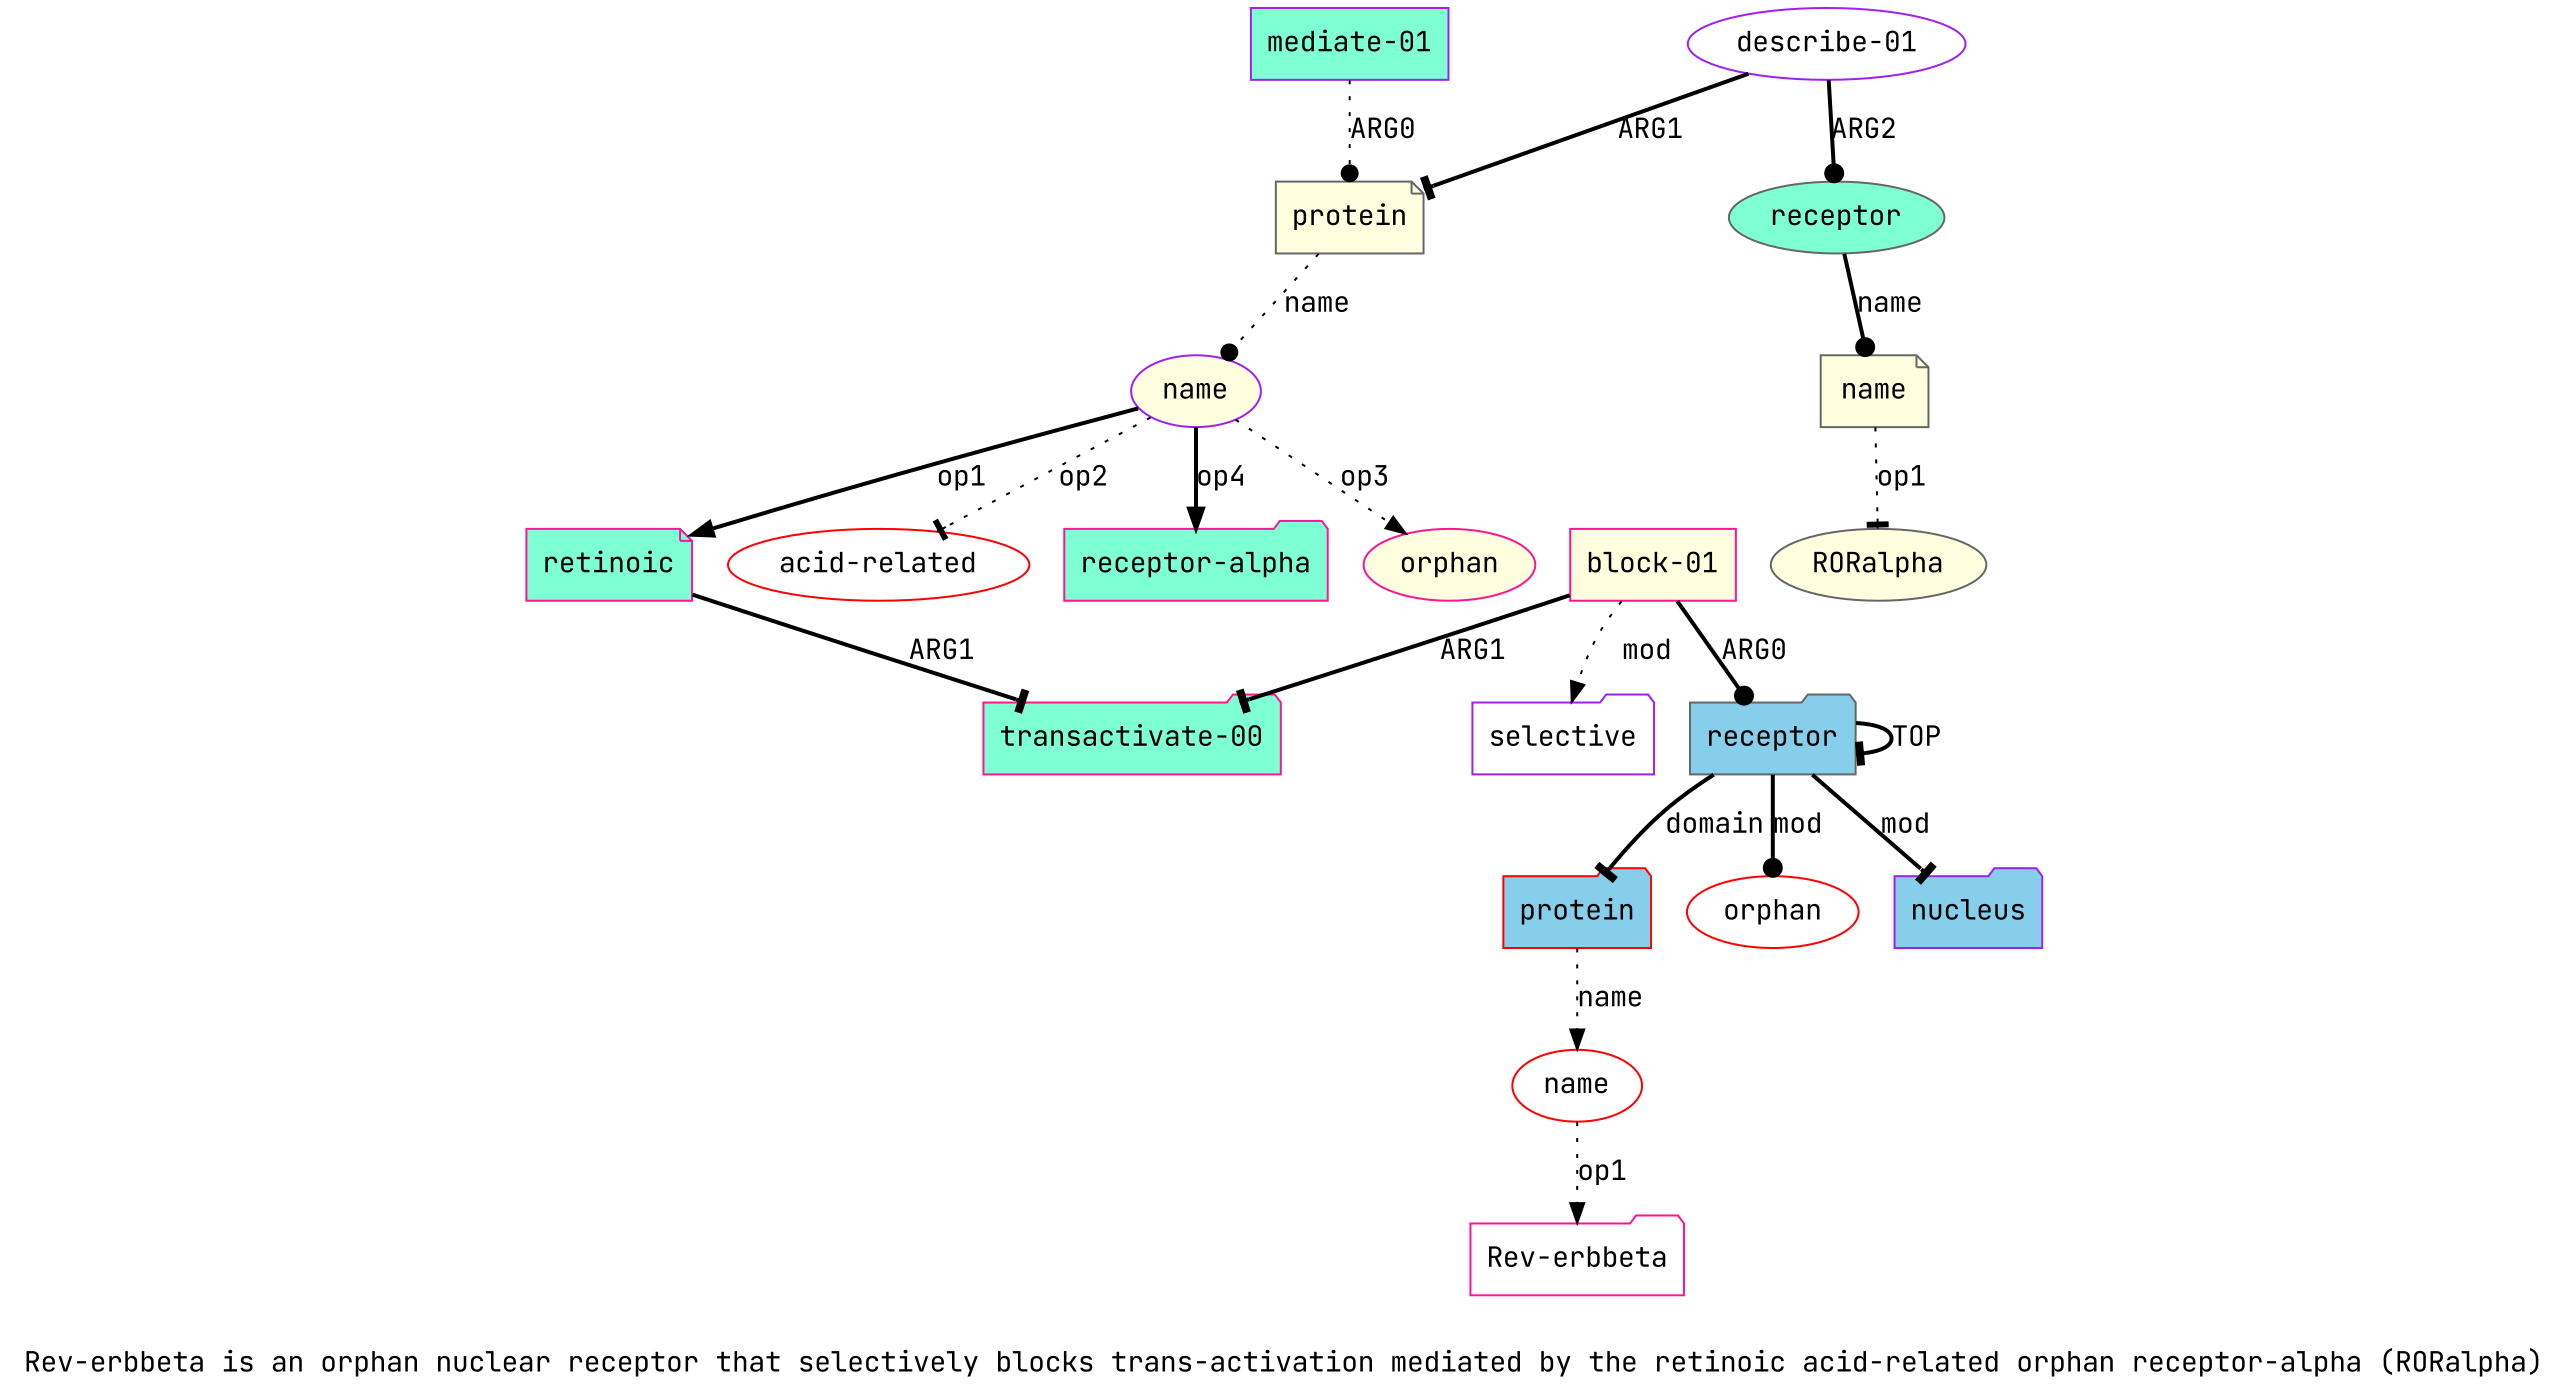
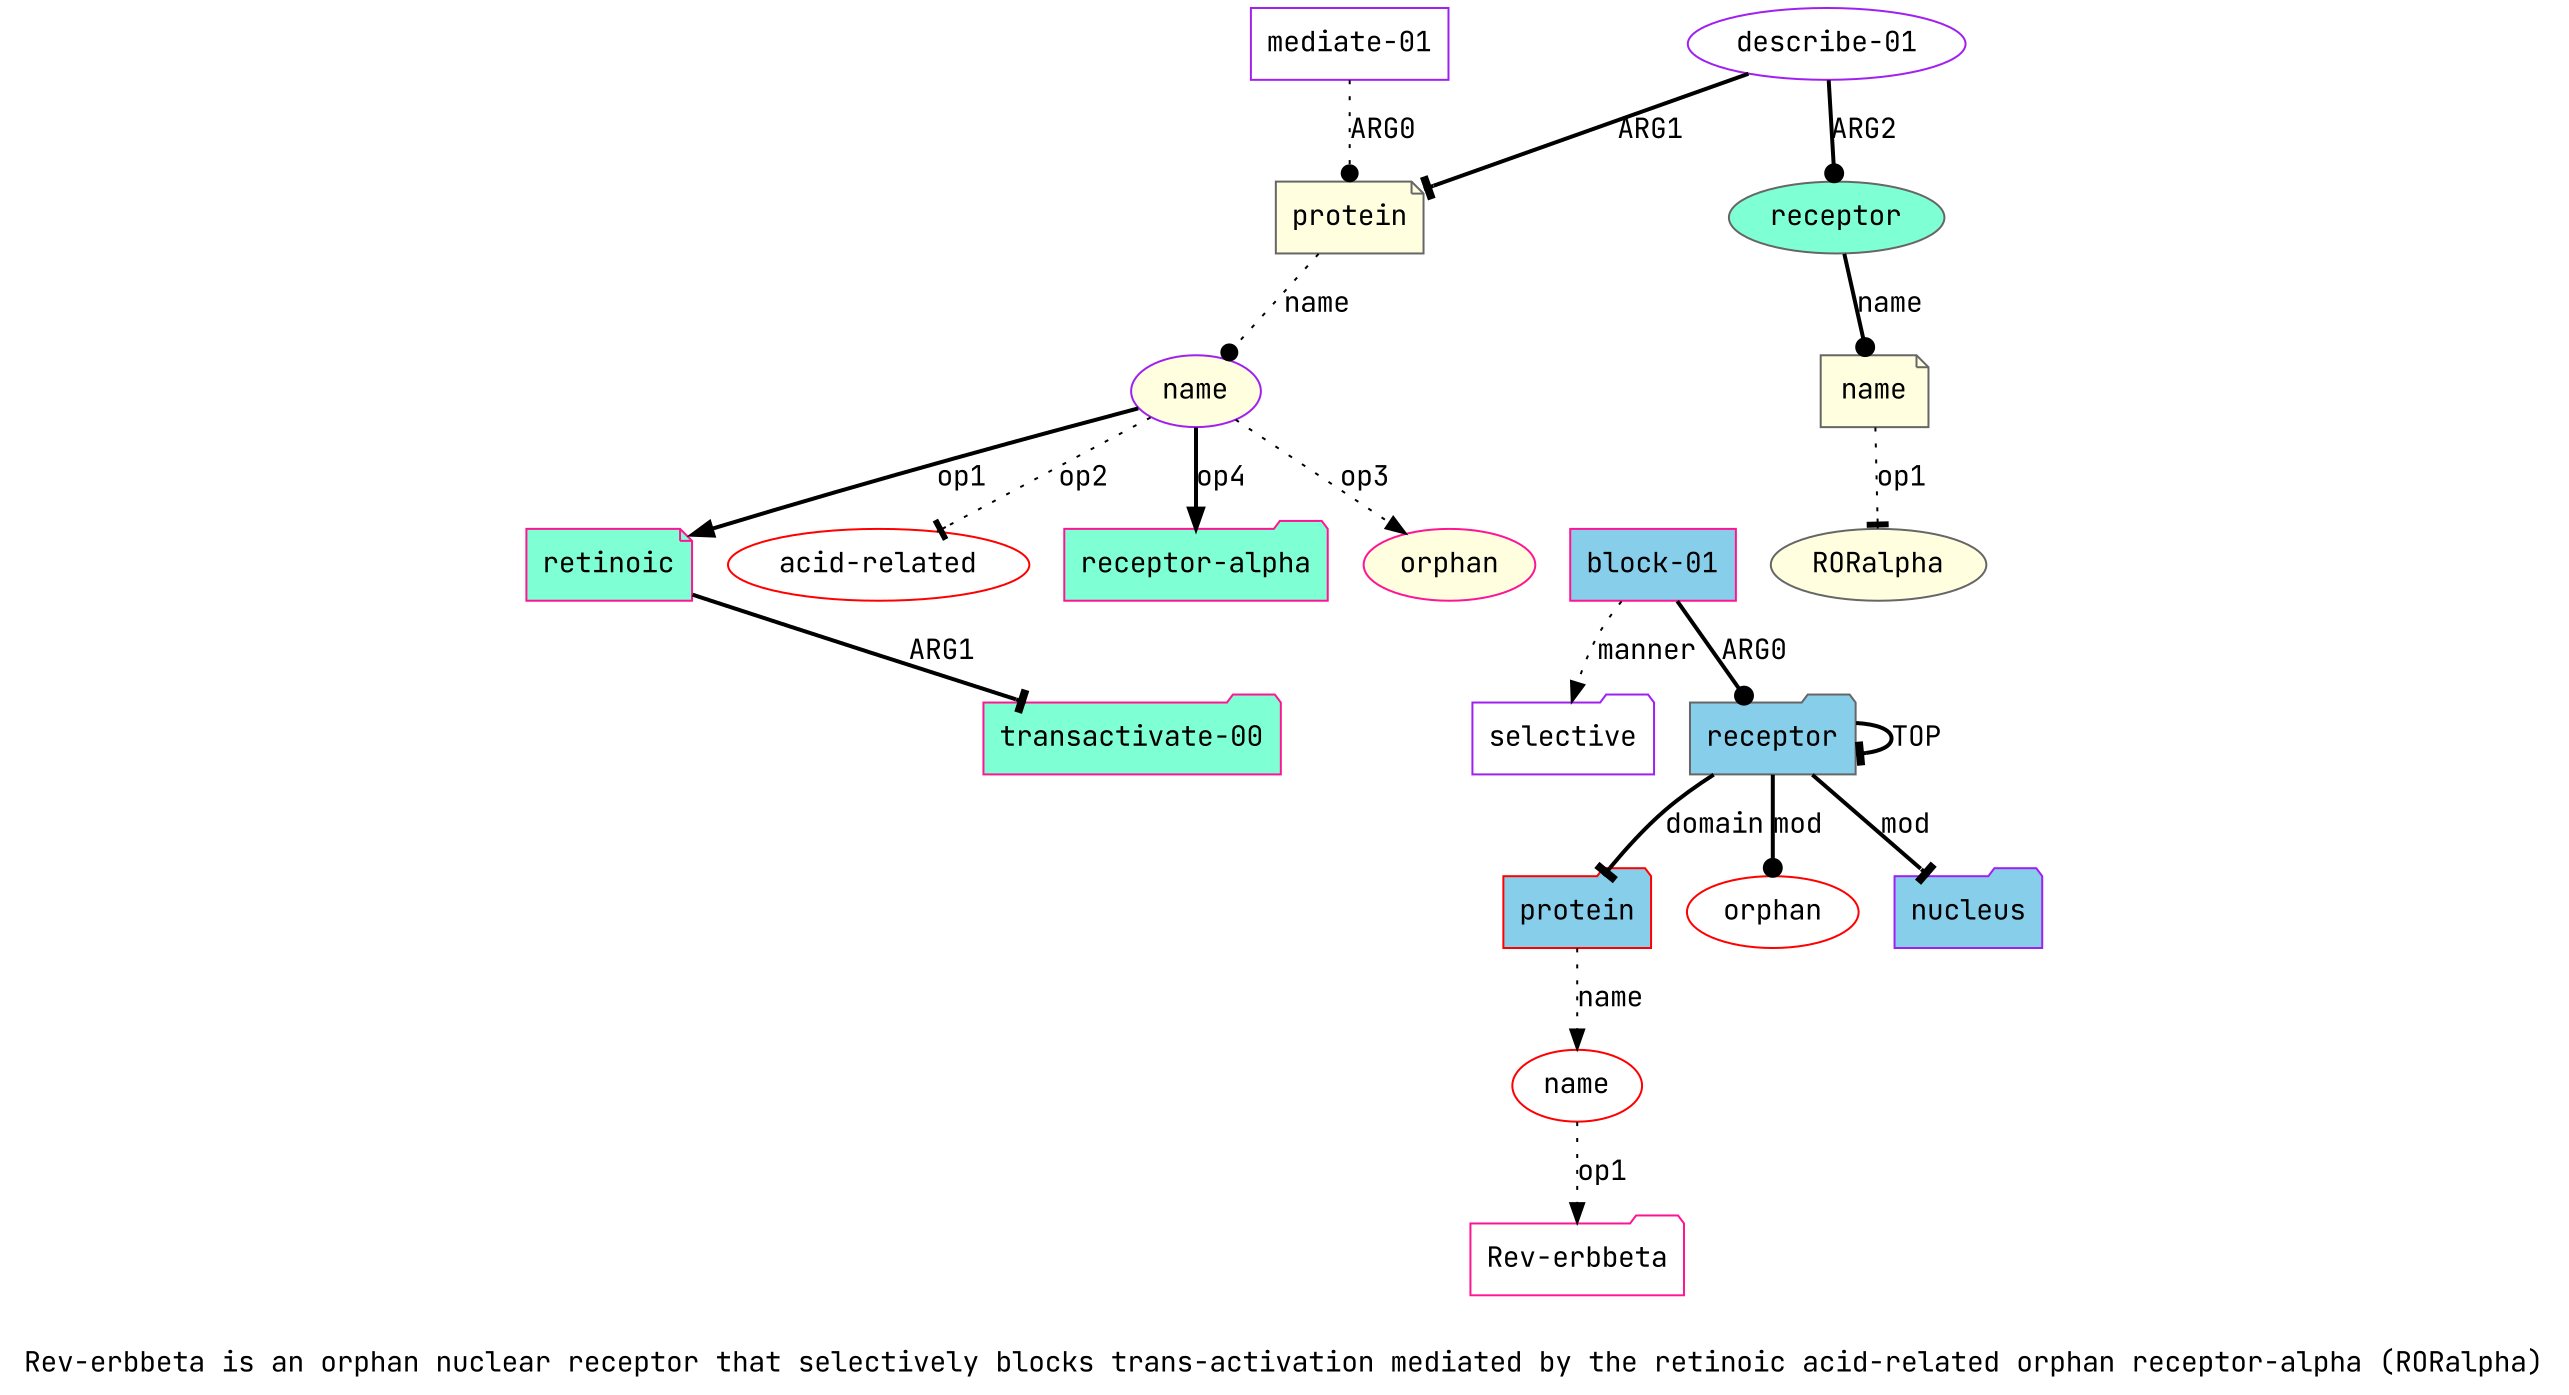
(1350, 44) -> (1350, 44)
(1653, 565) -> (1653, 565)
(1410, 648) -> none
(1647, 652) -> (1647, 652)
